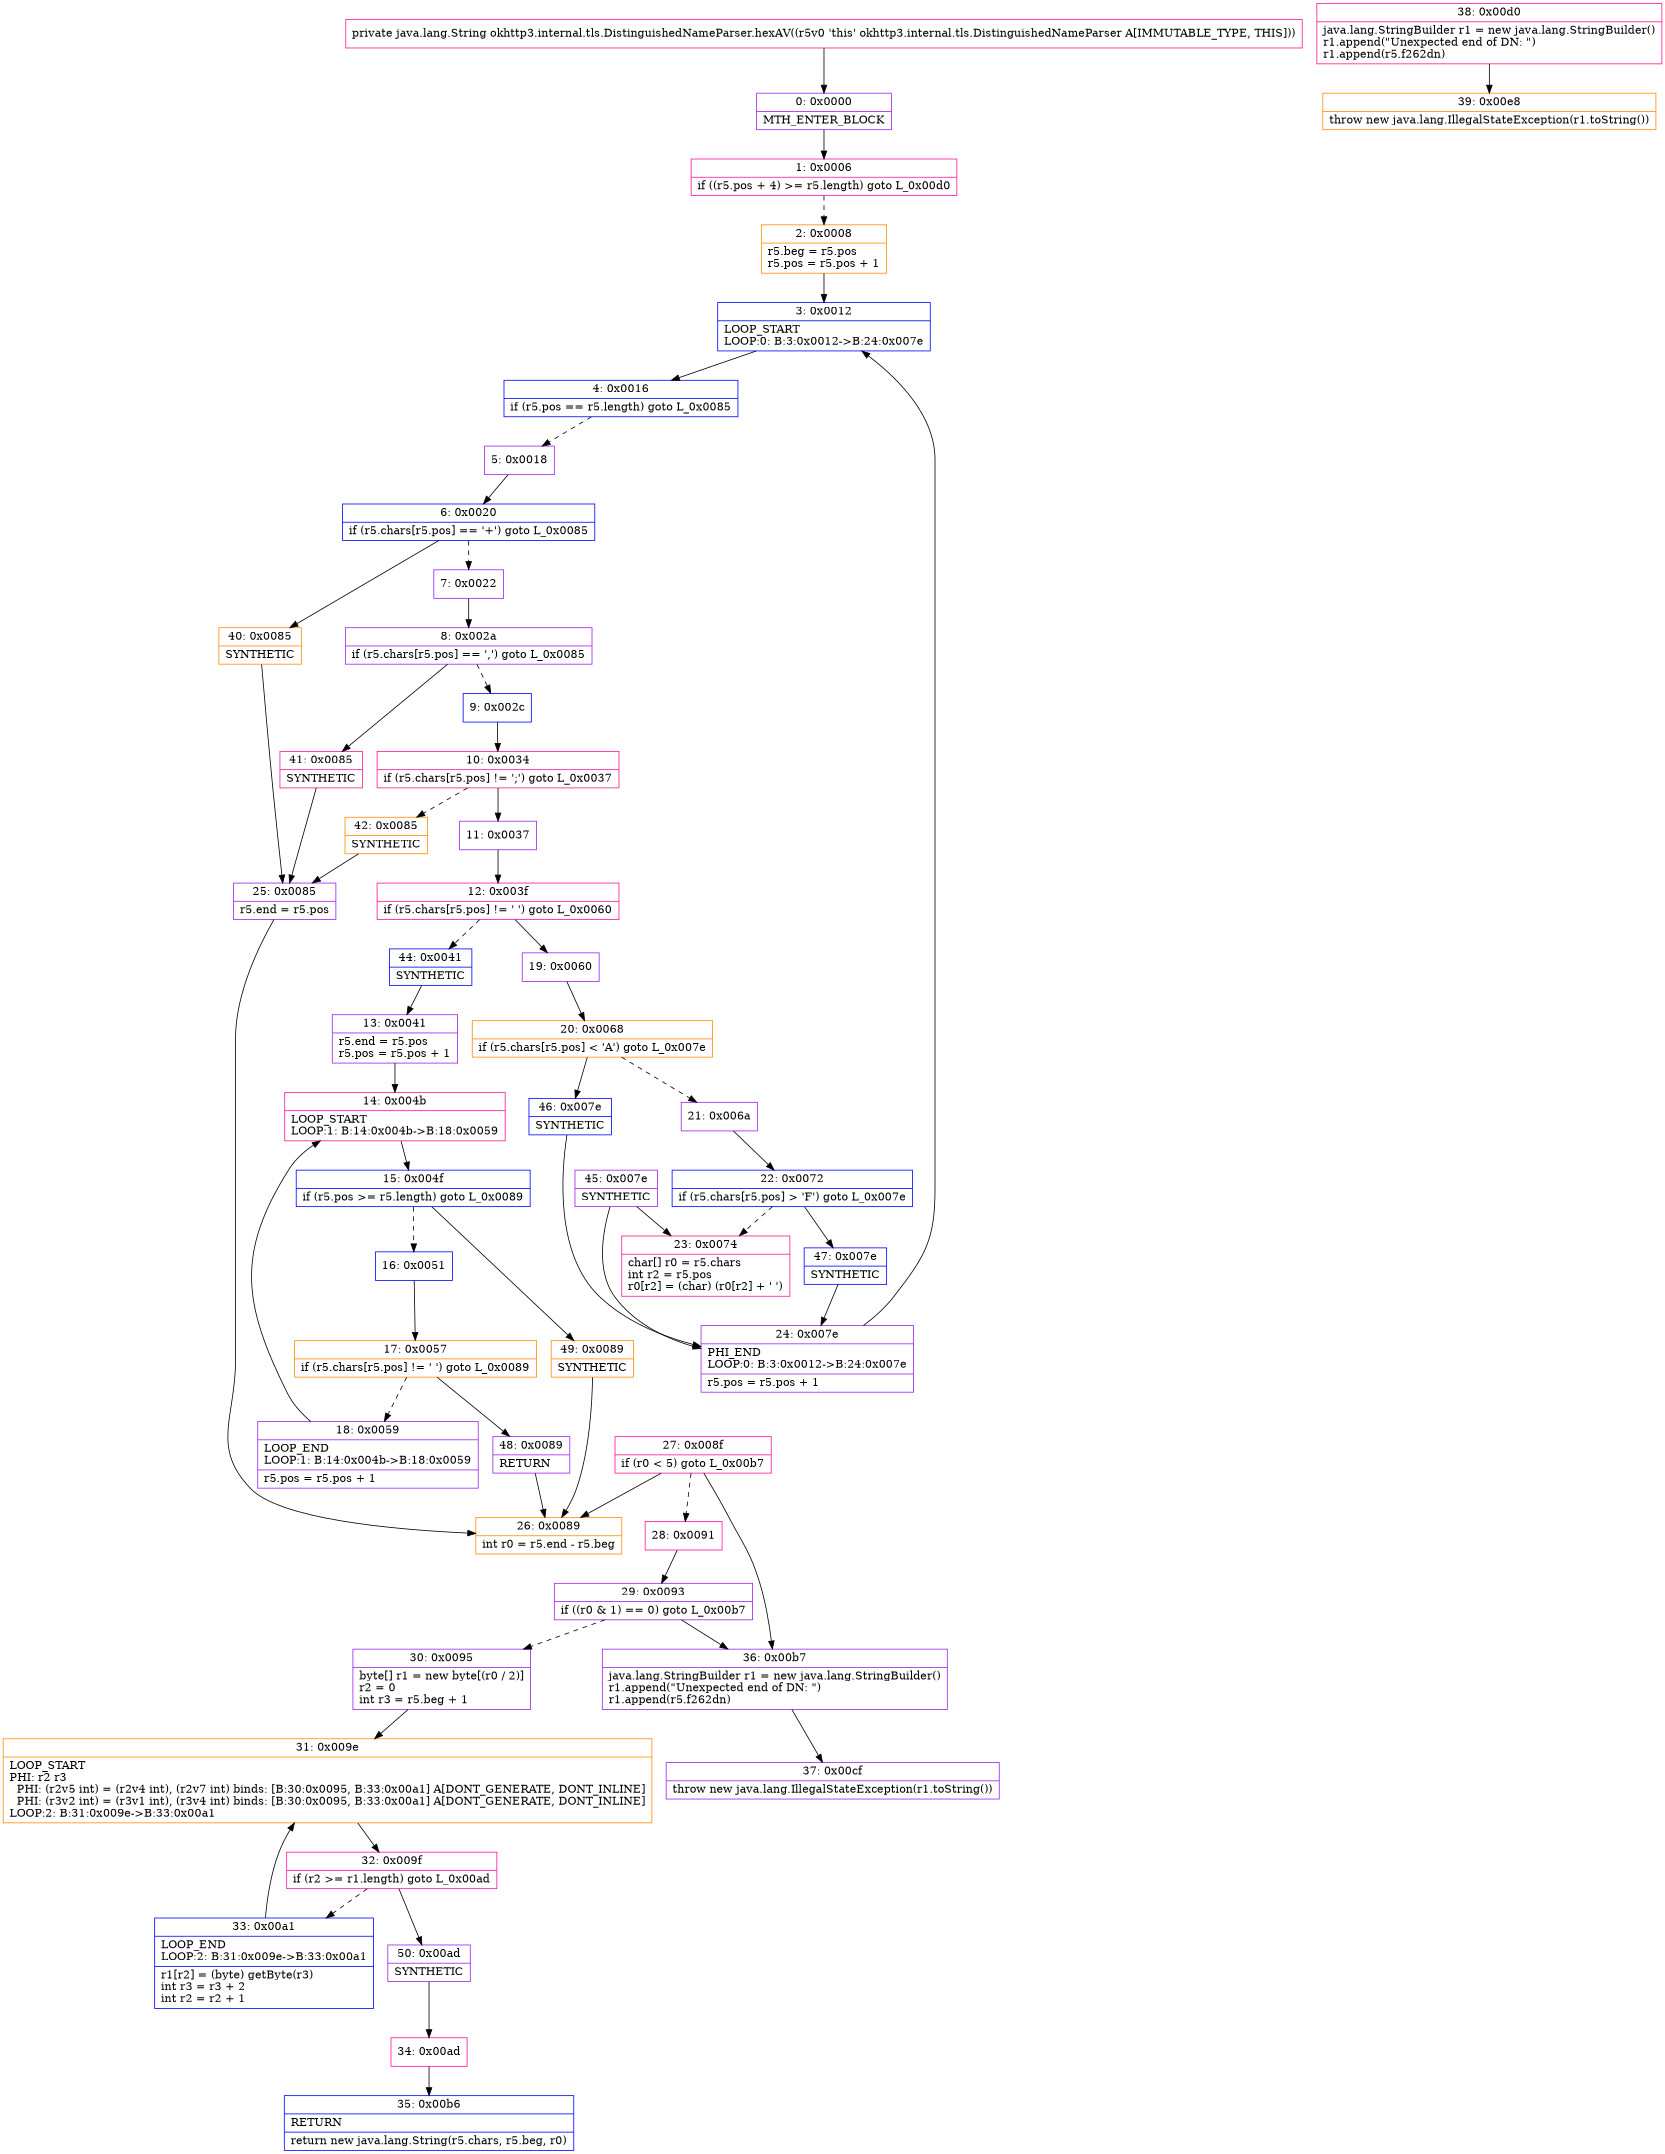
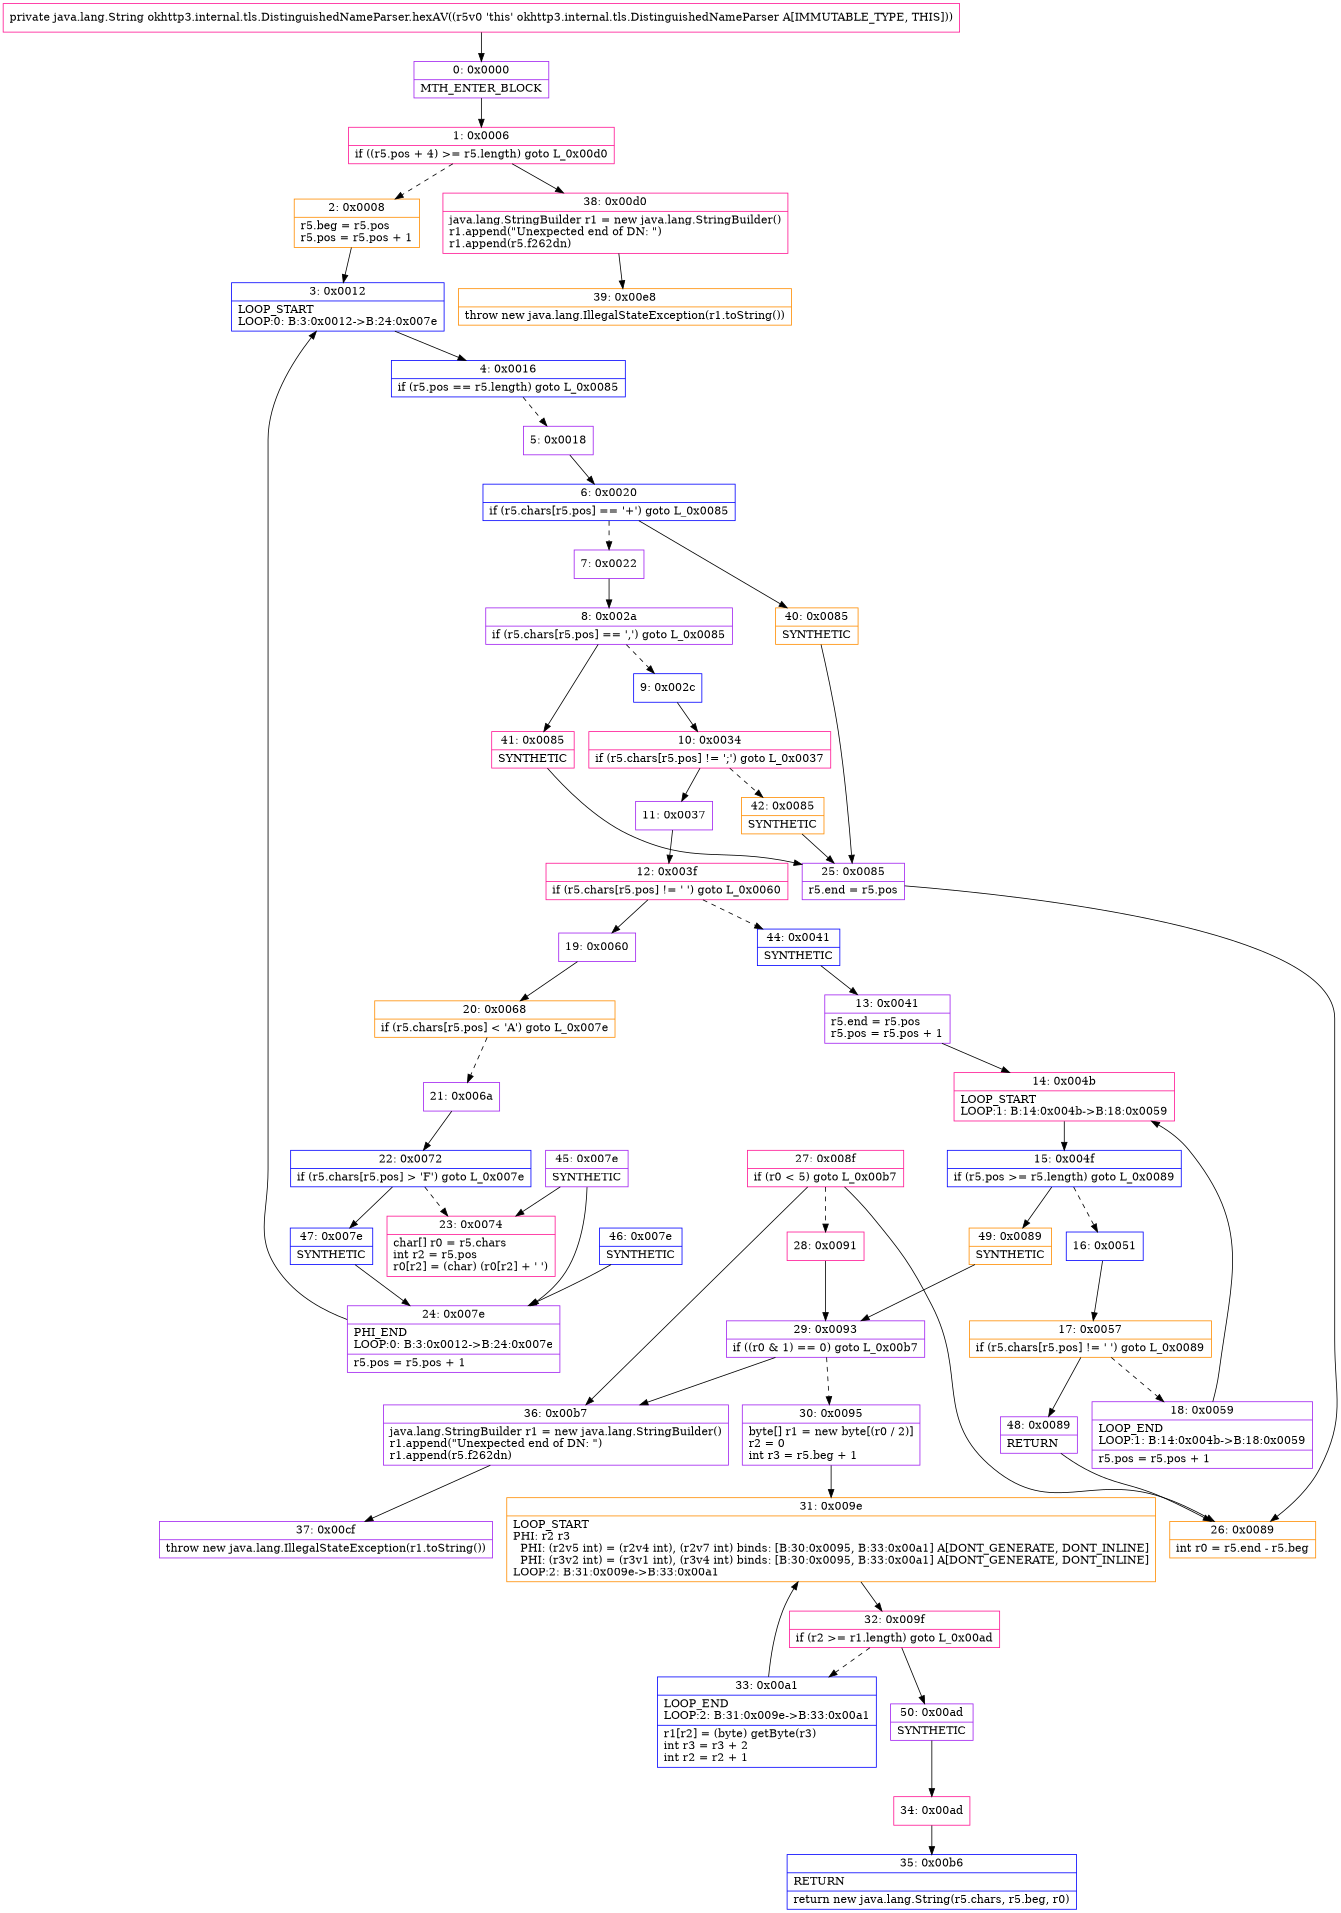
none -> (534, 176)
(582, 1074) -> none
(587, 1446) -> (919, 1292)
